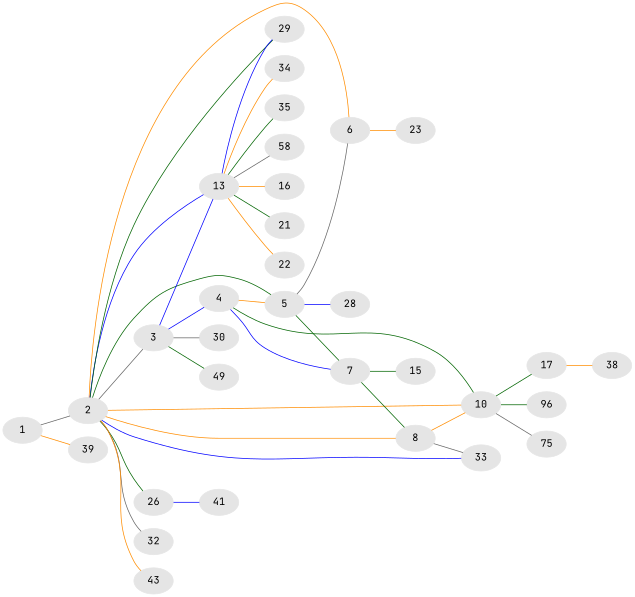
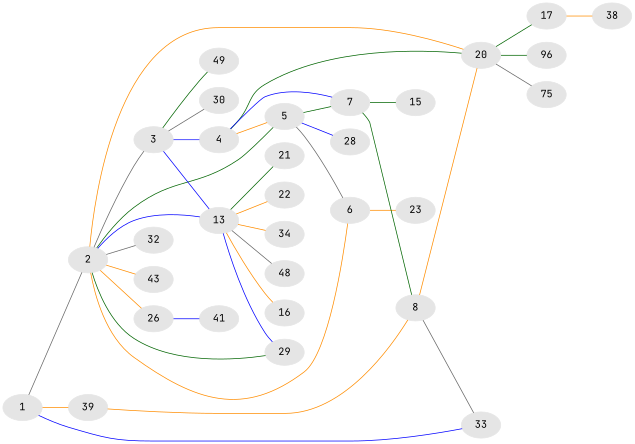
(285, 108) -> none
(285, 147) -> (285, 274)
(481, 405) -> (481, 55)
(249, 438) -> (277, 413)
(278, 459) -> (249, 441)
(123, 460) -> (121, 289)
